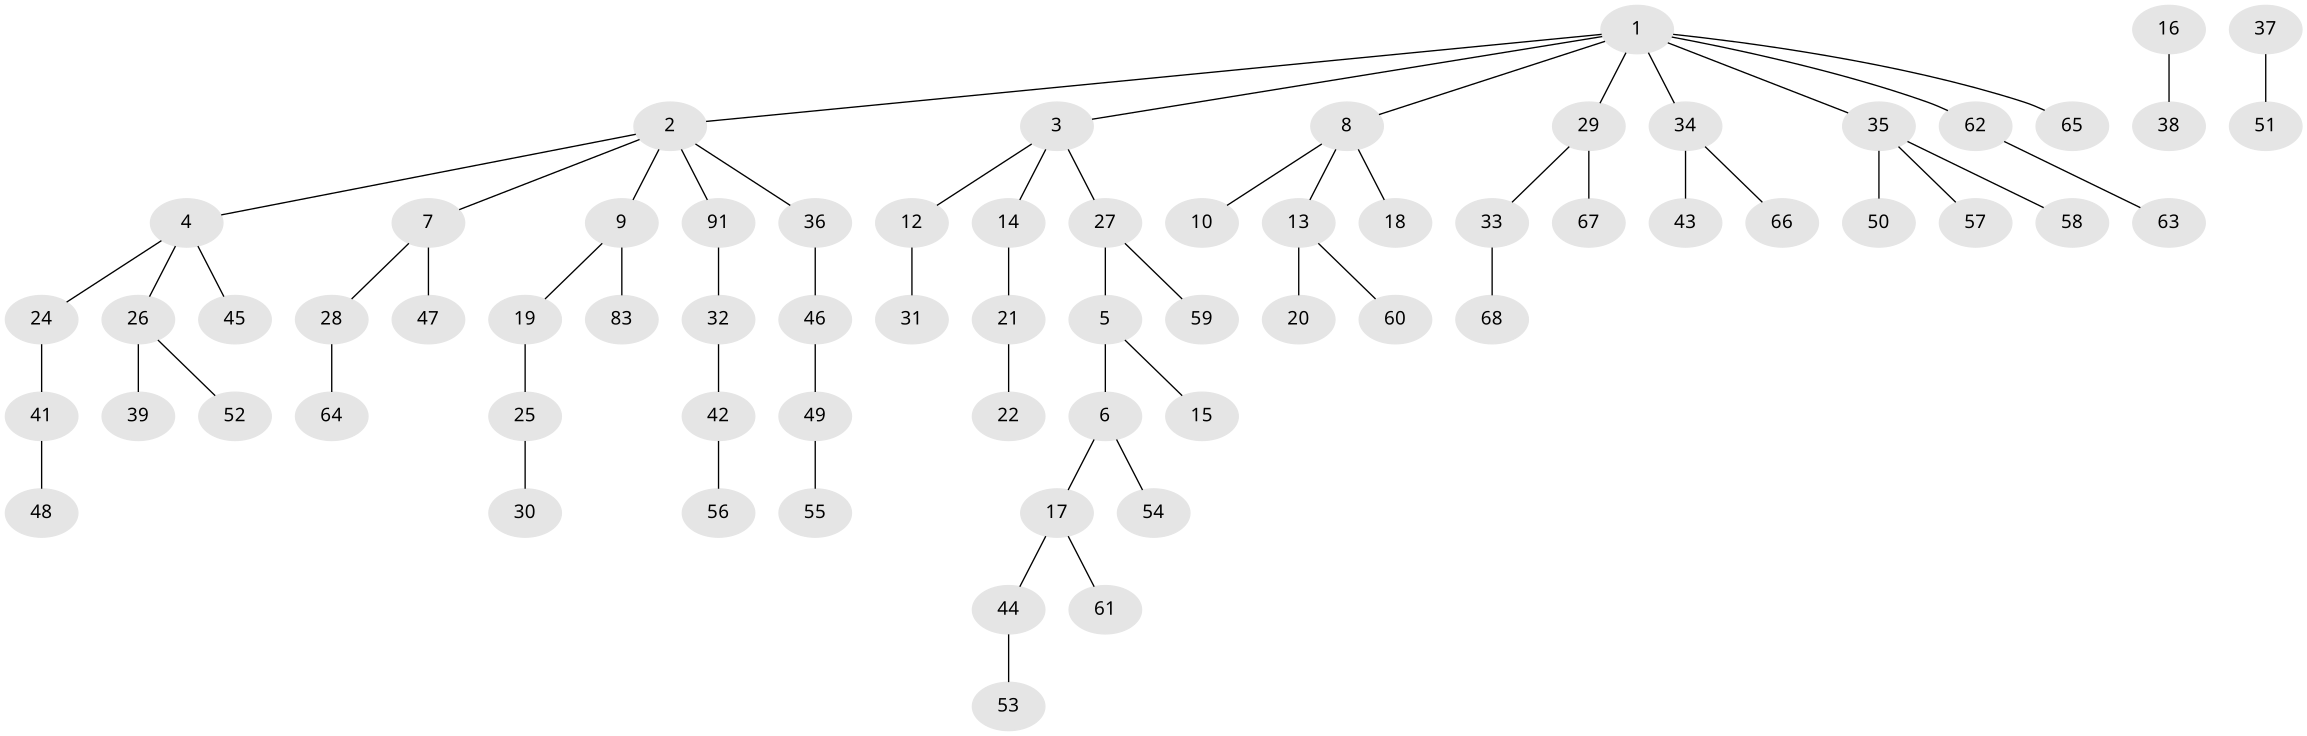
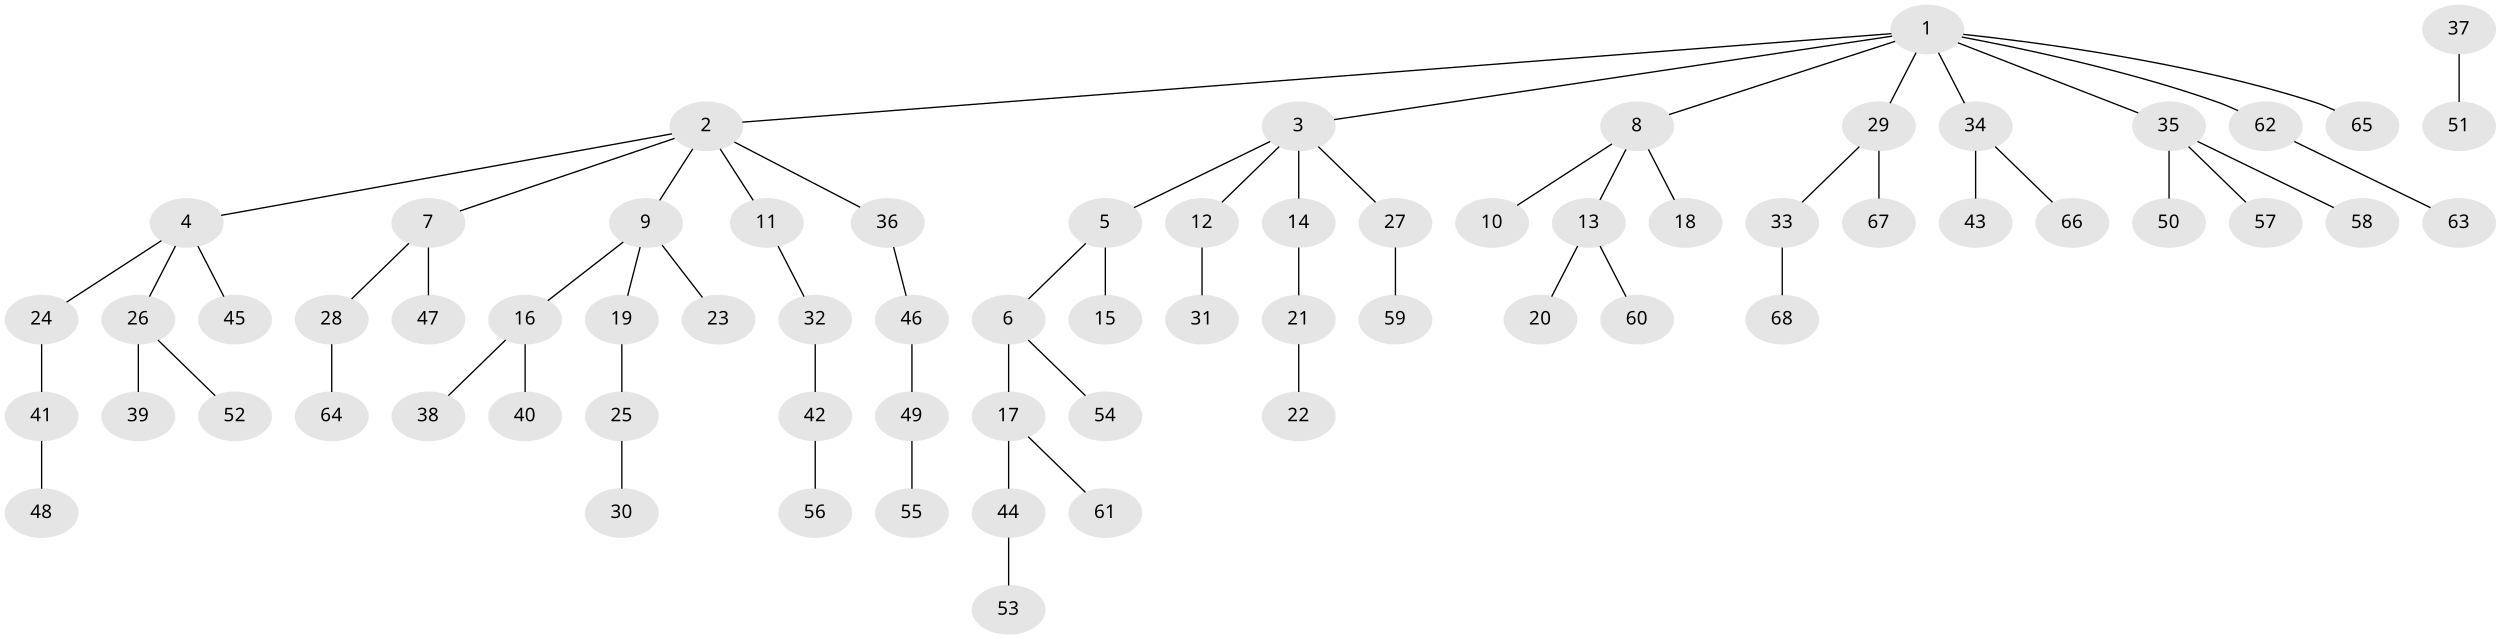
(719, 223) -> (767, 223)
none -> (586, 271)
(1105, 271) -> (1202, 175)
(622, 320) -> (719, 320)
none -> (525, 416)
